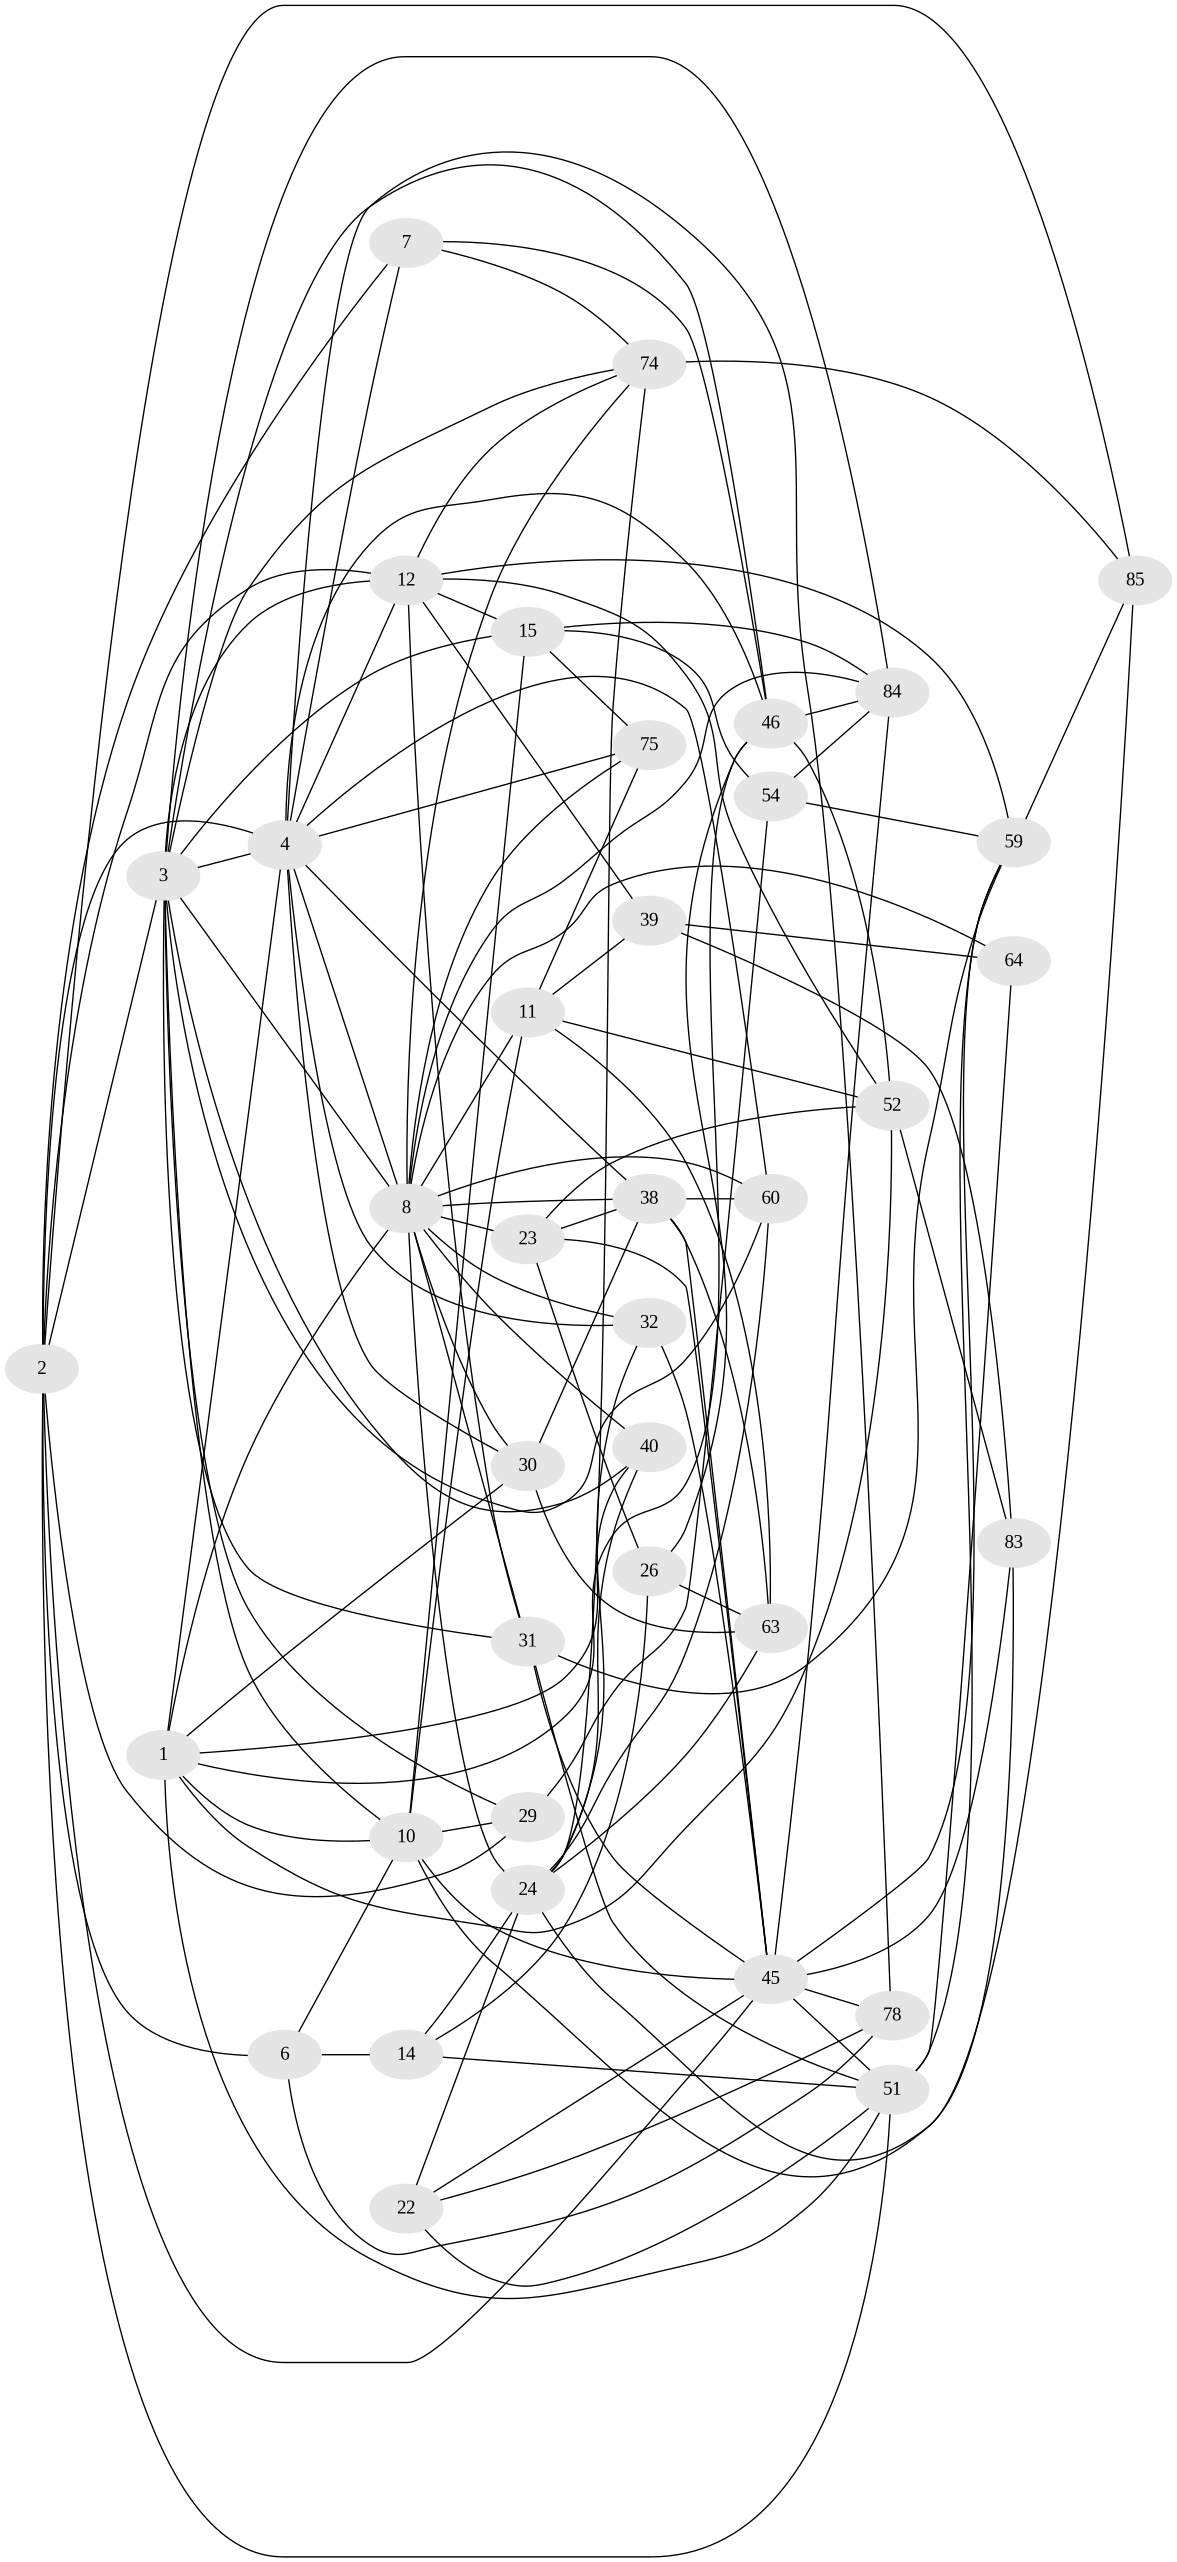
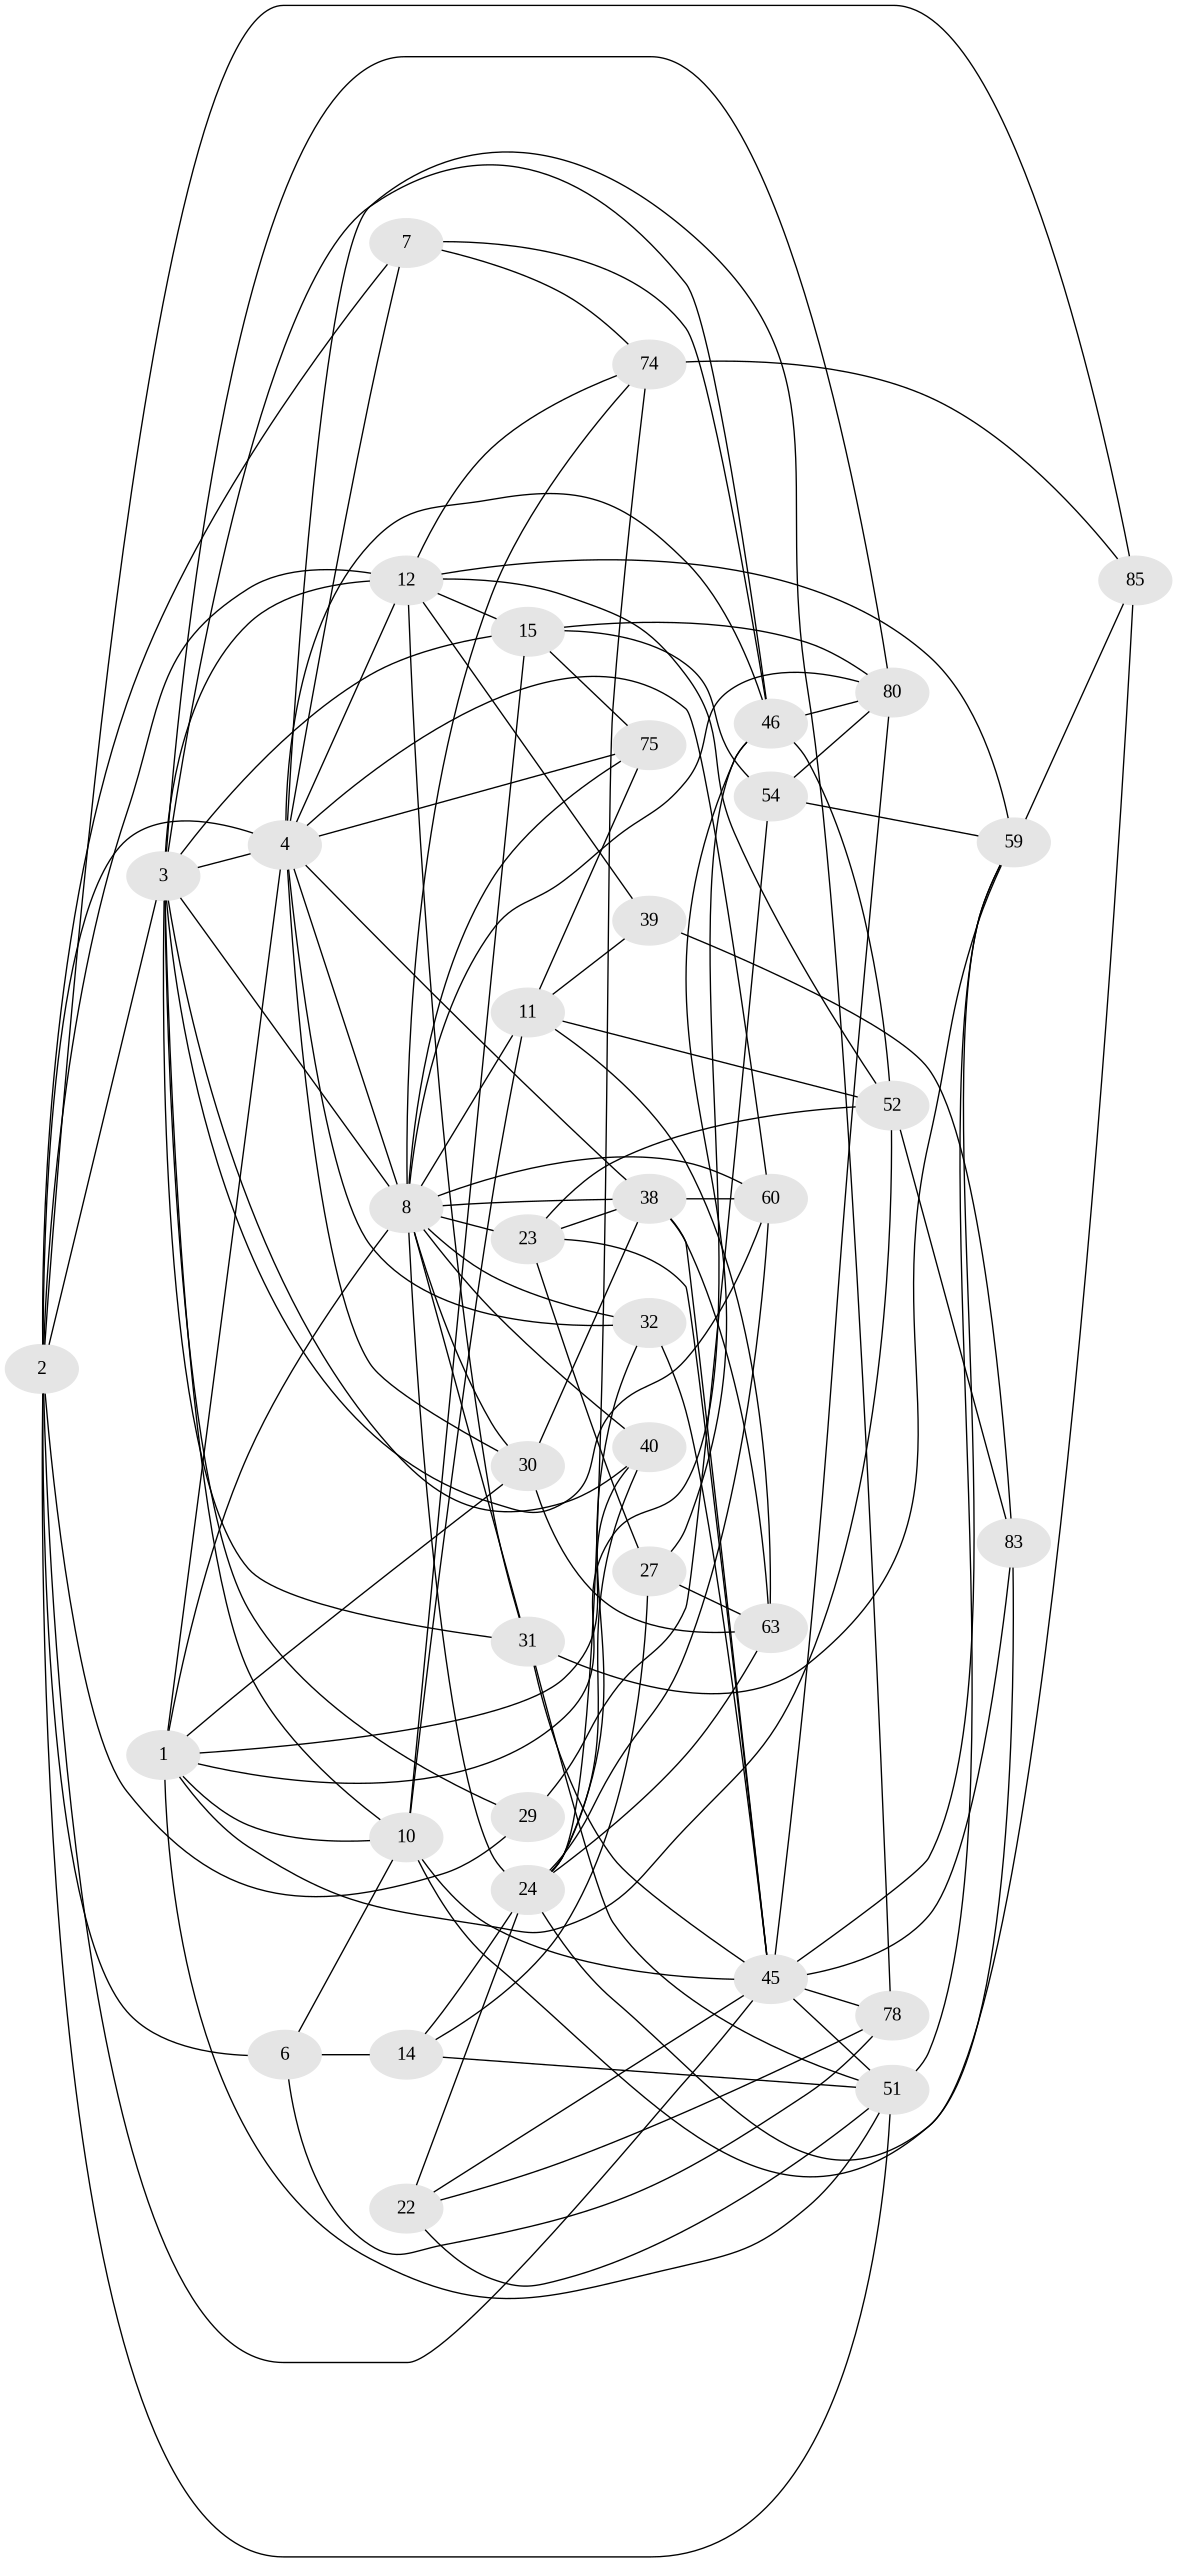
(298, 525) -> none
(892, 693) -> (892, 693)
(1014, 961) -> none
(649, 1571) -> (649, 1571)
(467, 1827) -> none
